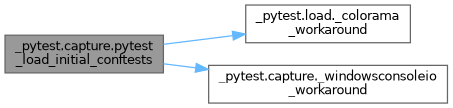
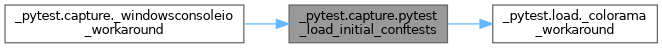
(179, 66) -> (260, 24)
